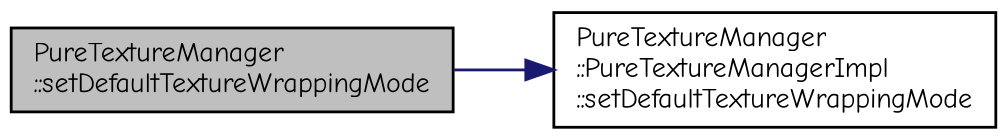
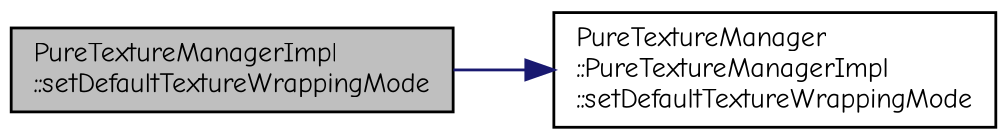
(232, 70) -> (232, 70)
